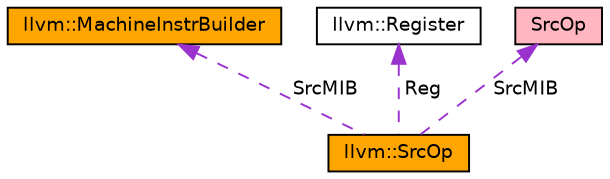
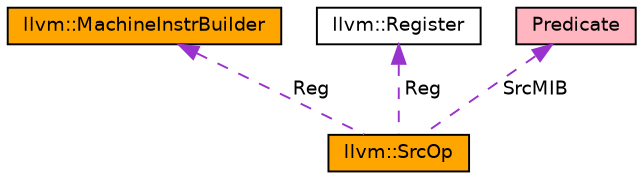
(559, 26) -> (576, 26)
(323, 90) -> (308, 90)
